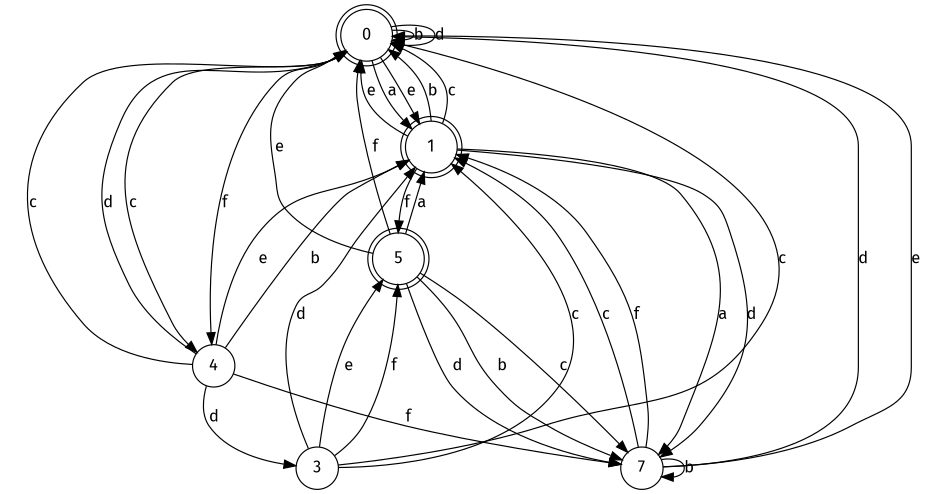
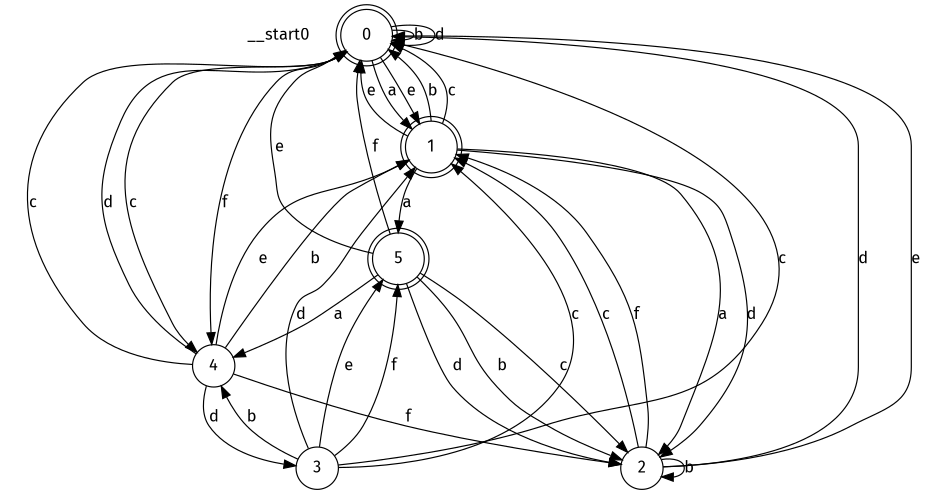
none -> (278, 35)
(407, 203) -> (407, 203)
(413, 208) -> (314, 319)
none -> (256, 435)
(642, 468) -> (642, 468)
